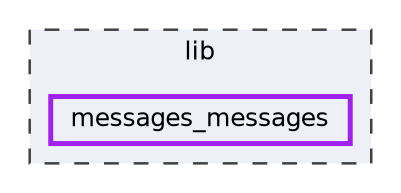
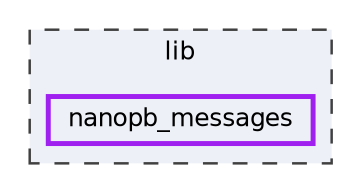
(200, 120) -> (181, 120)
